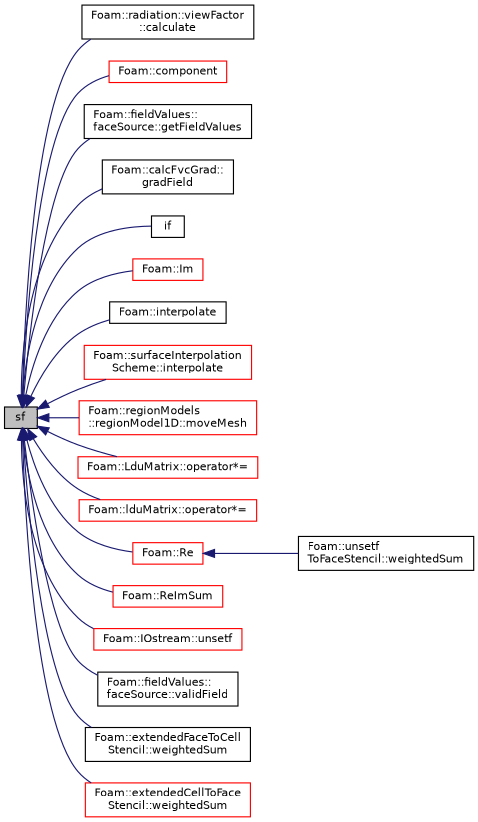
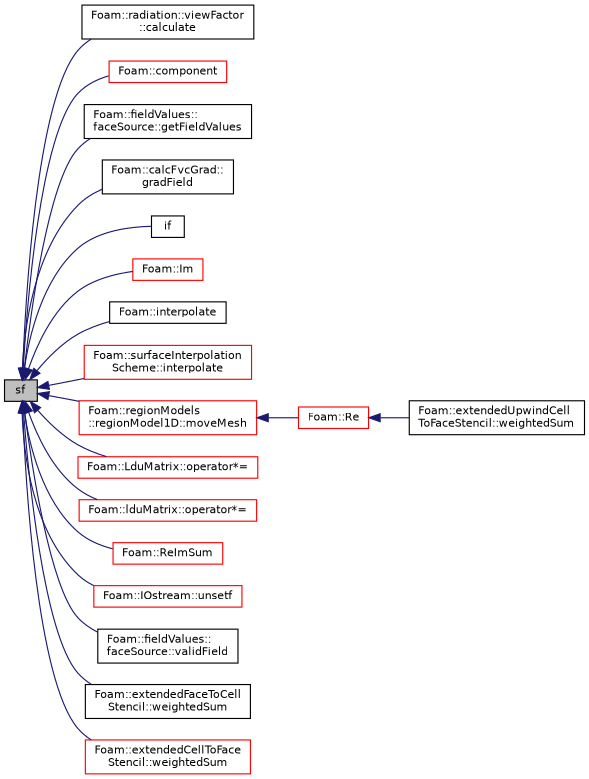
(61, 515) -> (283, 418)
(386, 553) -> (497, 418)
